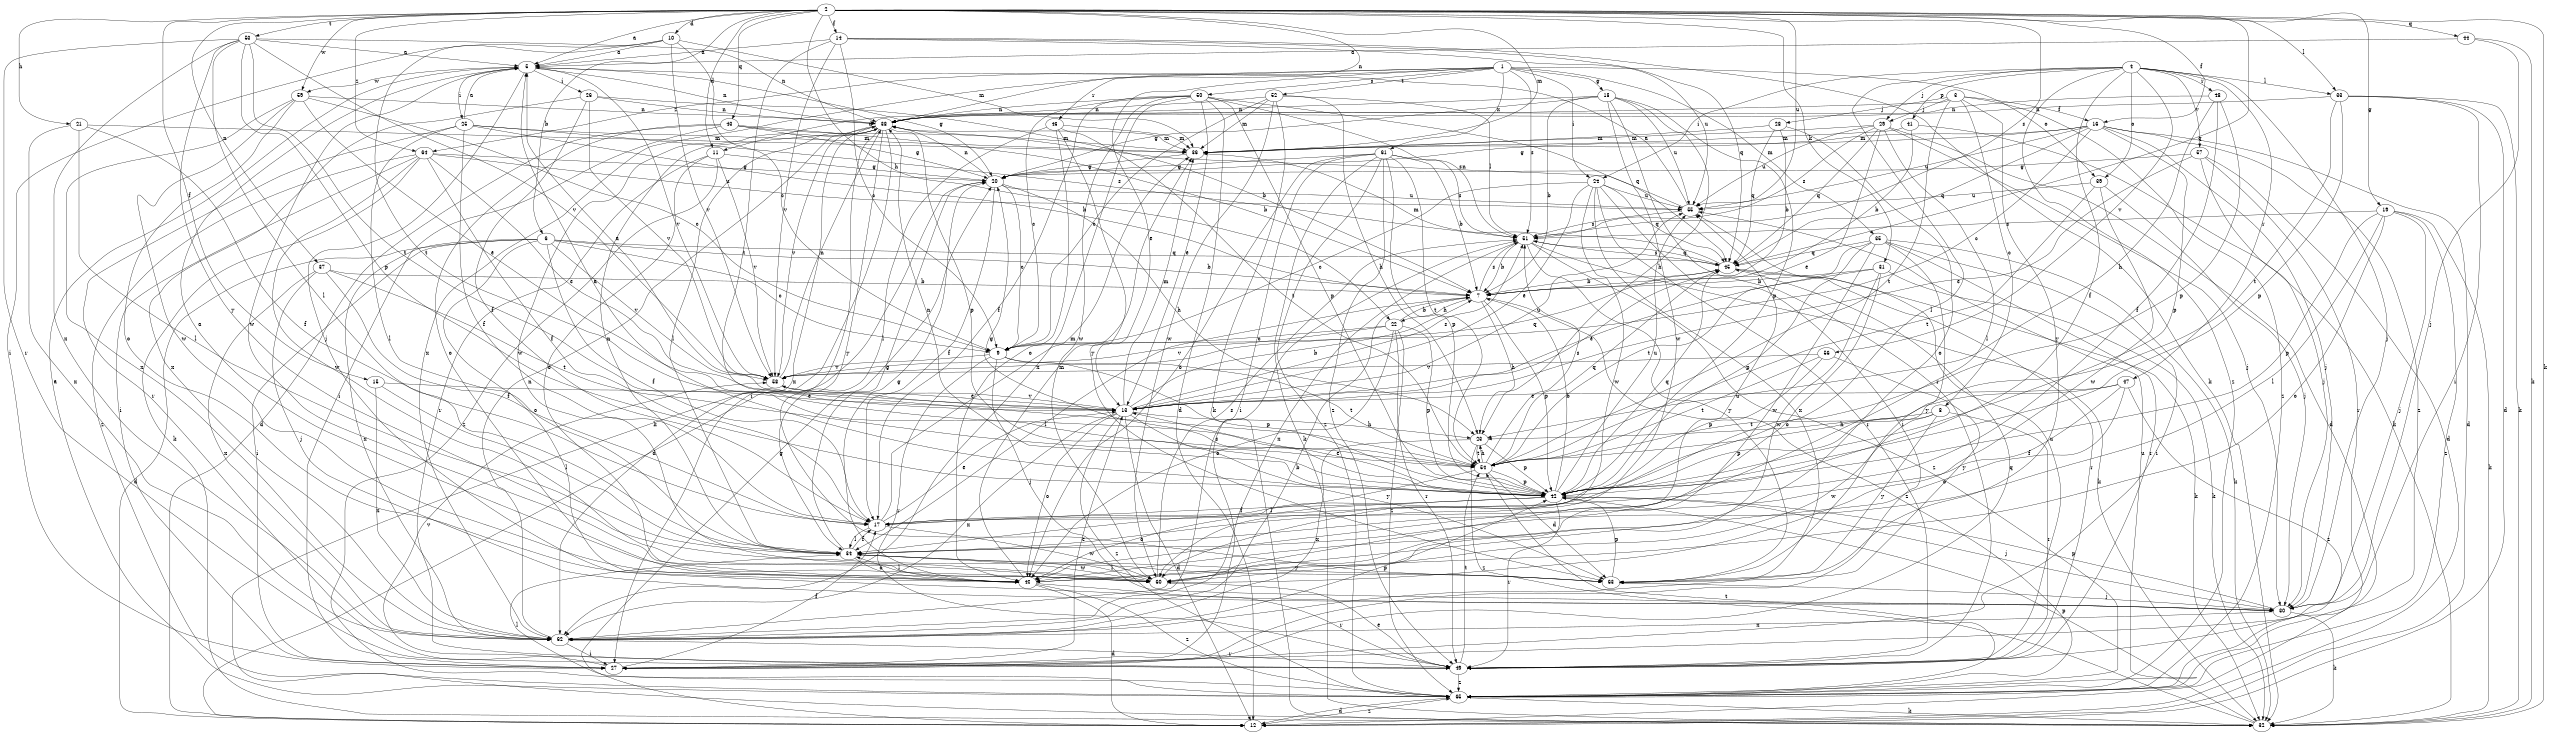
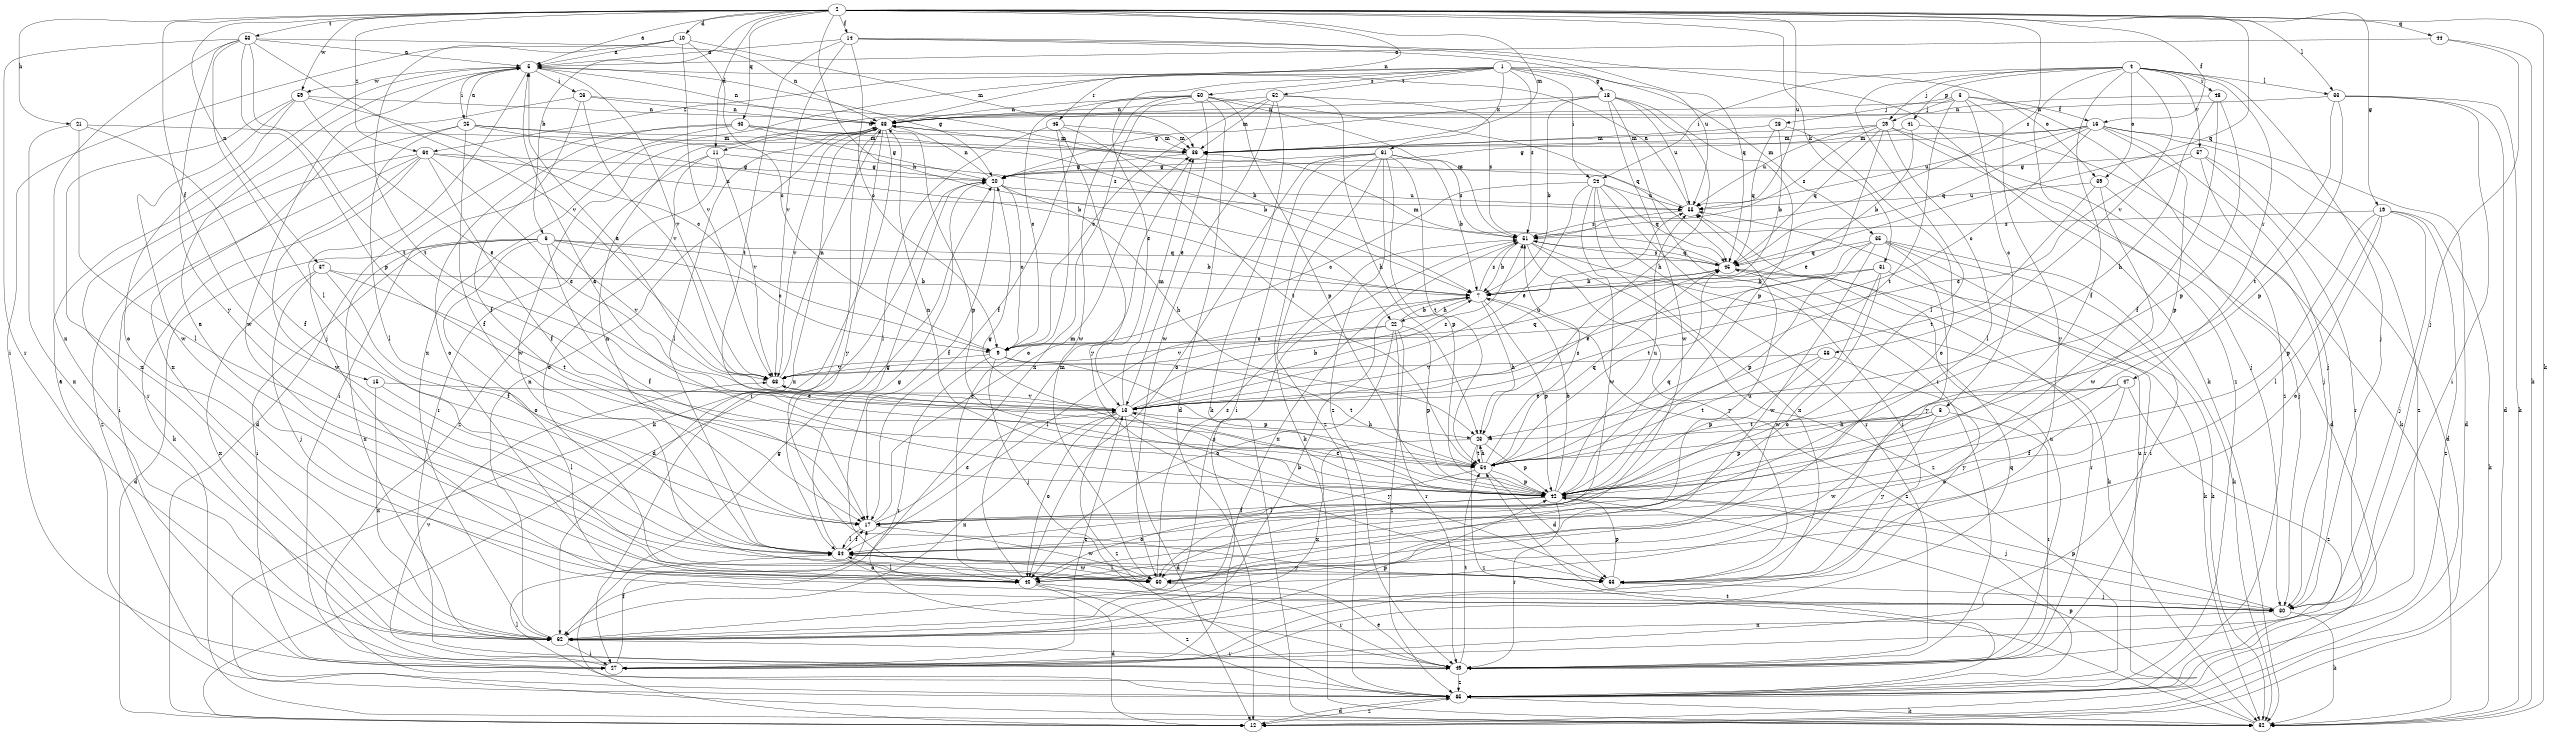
(1490, 167) -> (1491, 167)
(775, 382) -> (775, 382)
